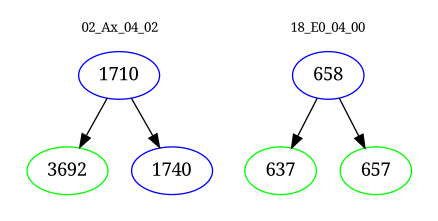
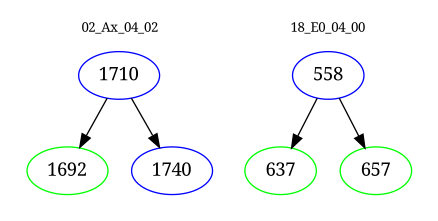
(328, 75) -> (328, 75)
(68, 171) -> (68, 171)
